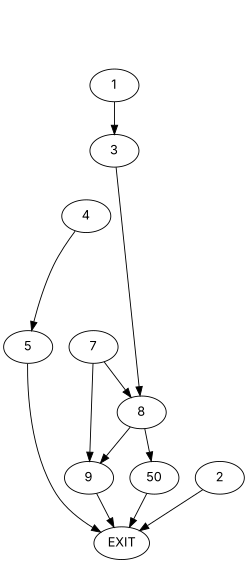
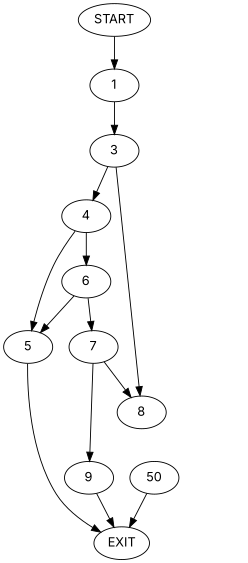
none -> (114, 20)
none -> (102, 179)
none -> (86, 282)
(147, 440) -> none
(118, 441) -> none
(220, 478) -> none
